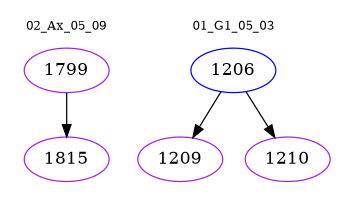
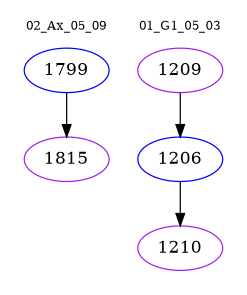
(67, 70) -> (67, 70)
(210, 109) -> (180, 109)
